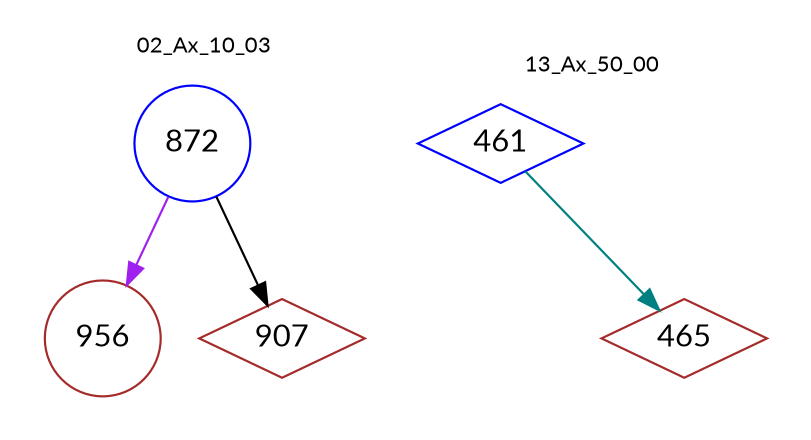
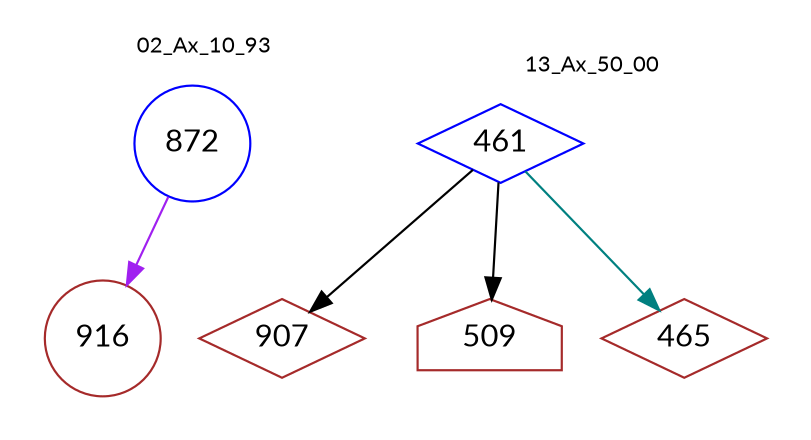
(204, 47) -> (204, 47)
(237, 241) -> (415, 221)
(103, 338) -> (103, 338)
none -> (490, 338)
